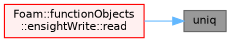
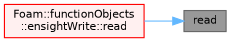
(205, 21) -> (205, 21)
